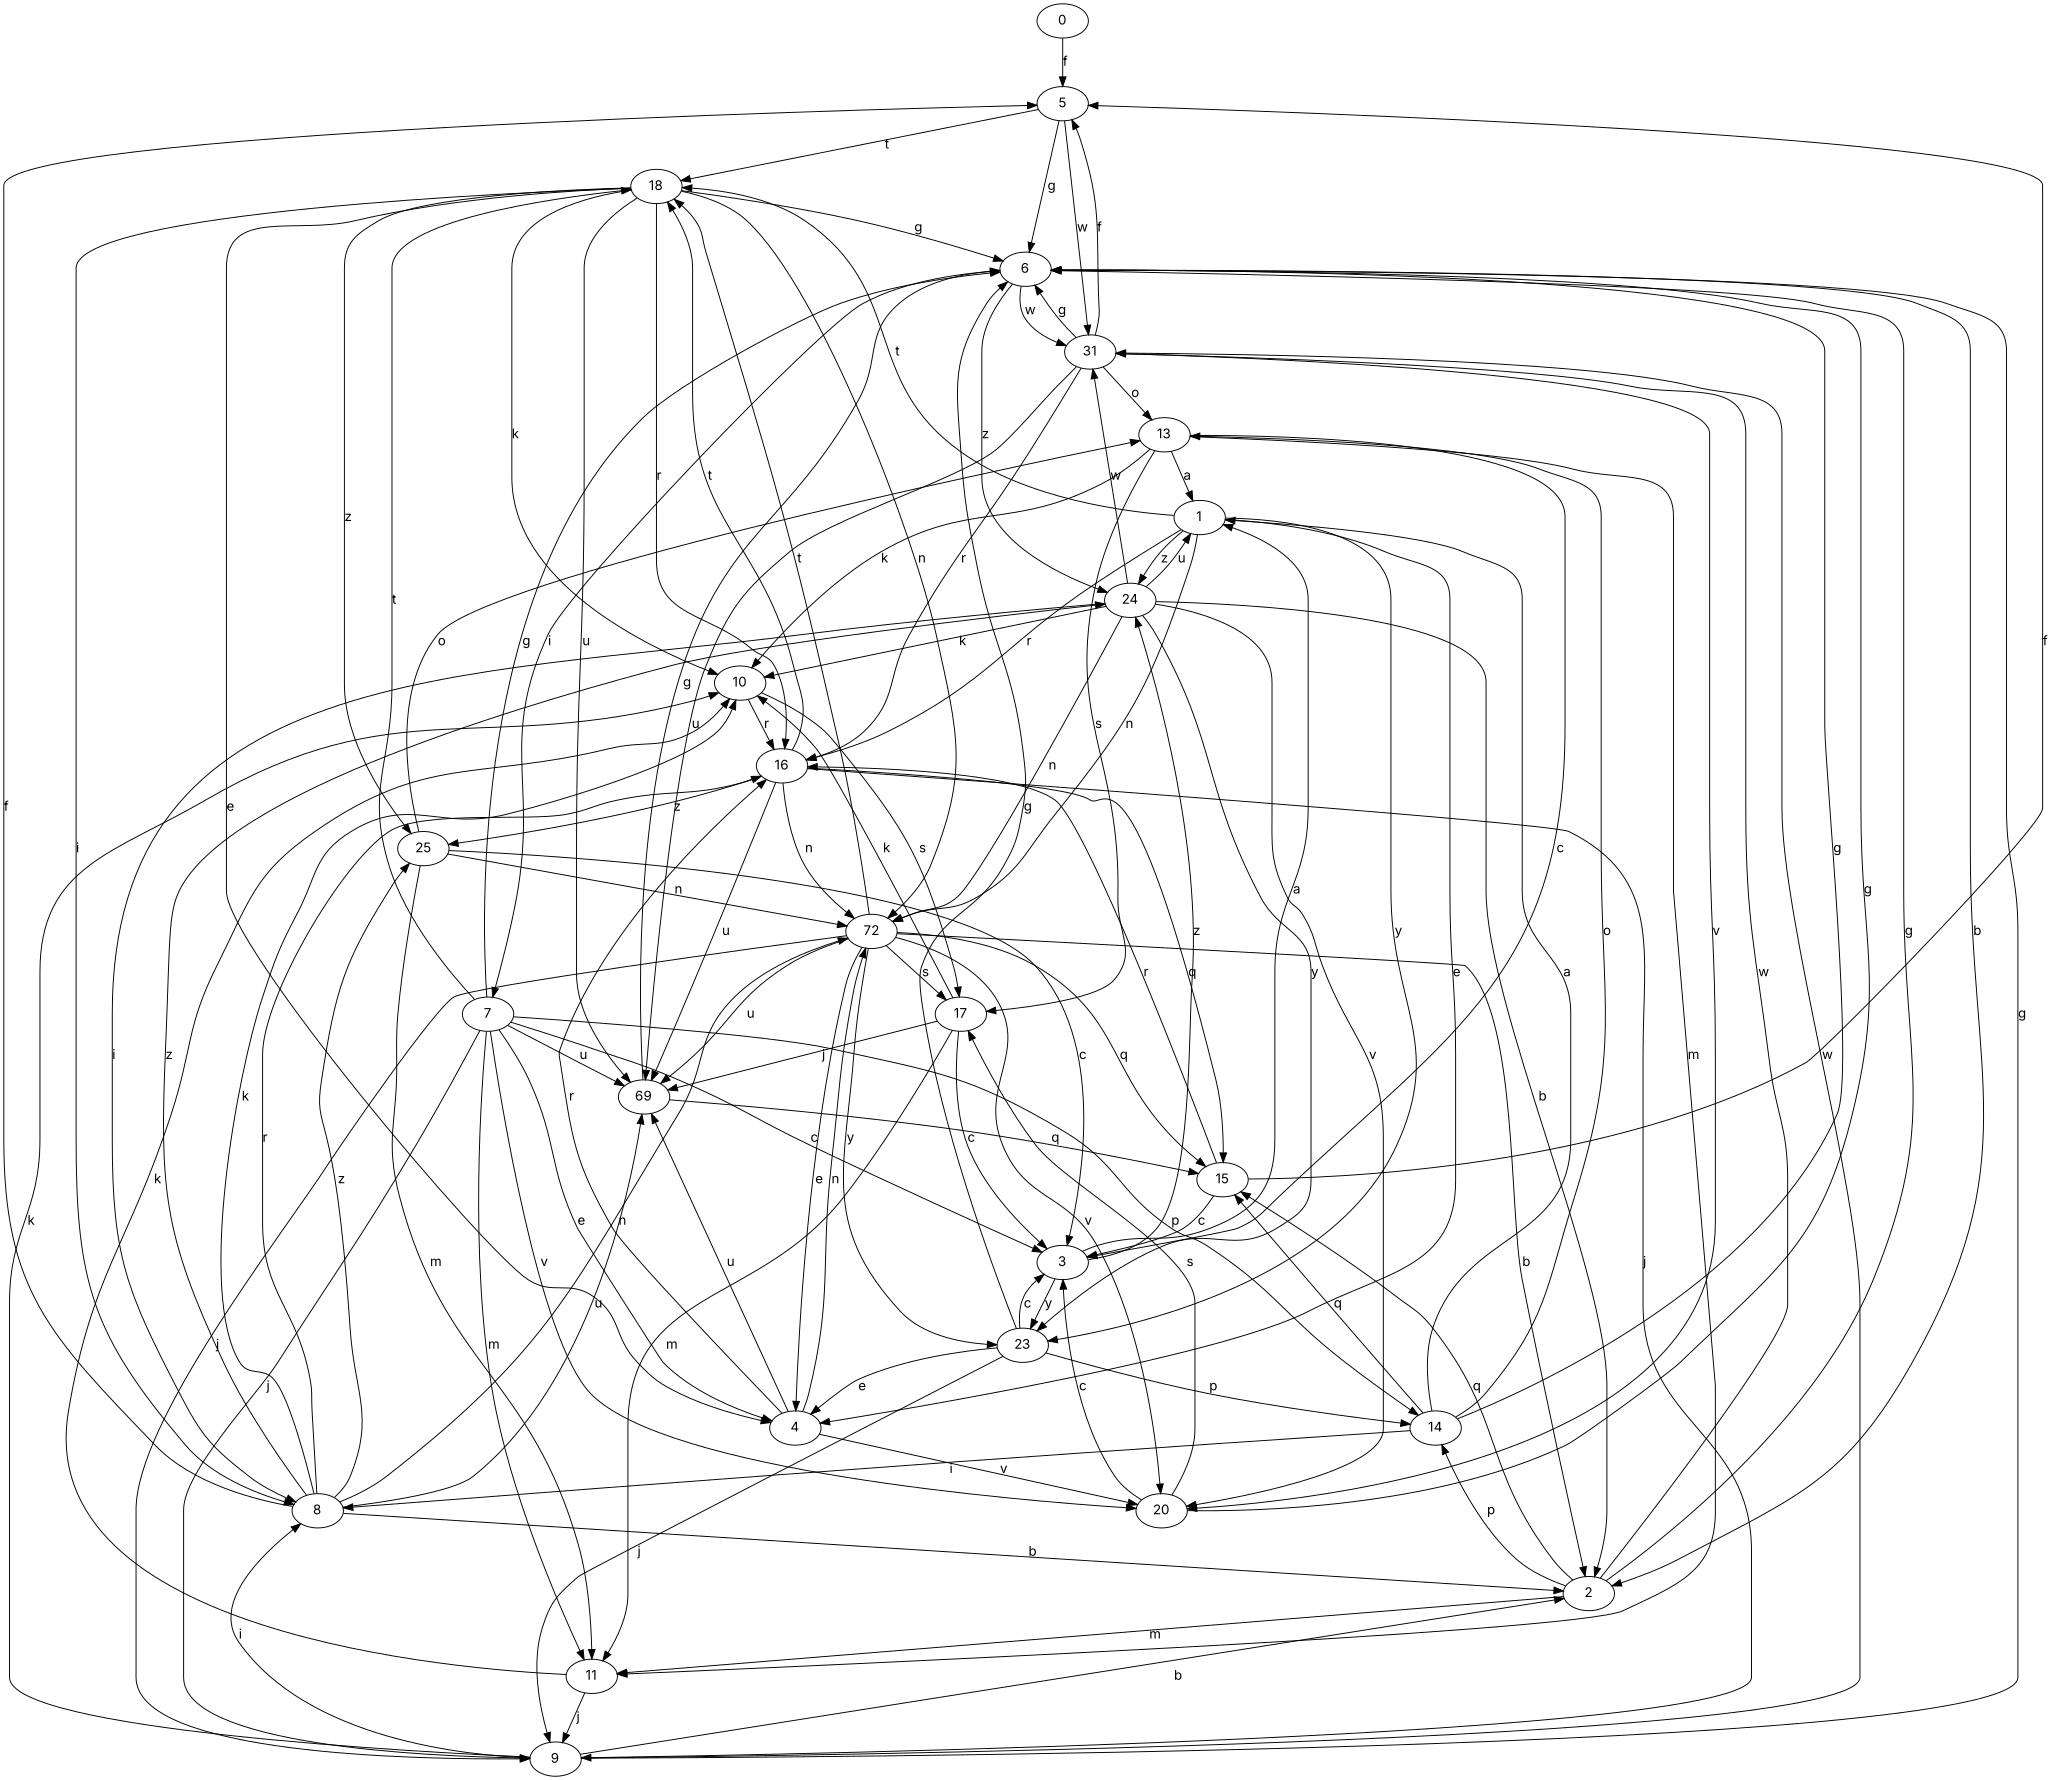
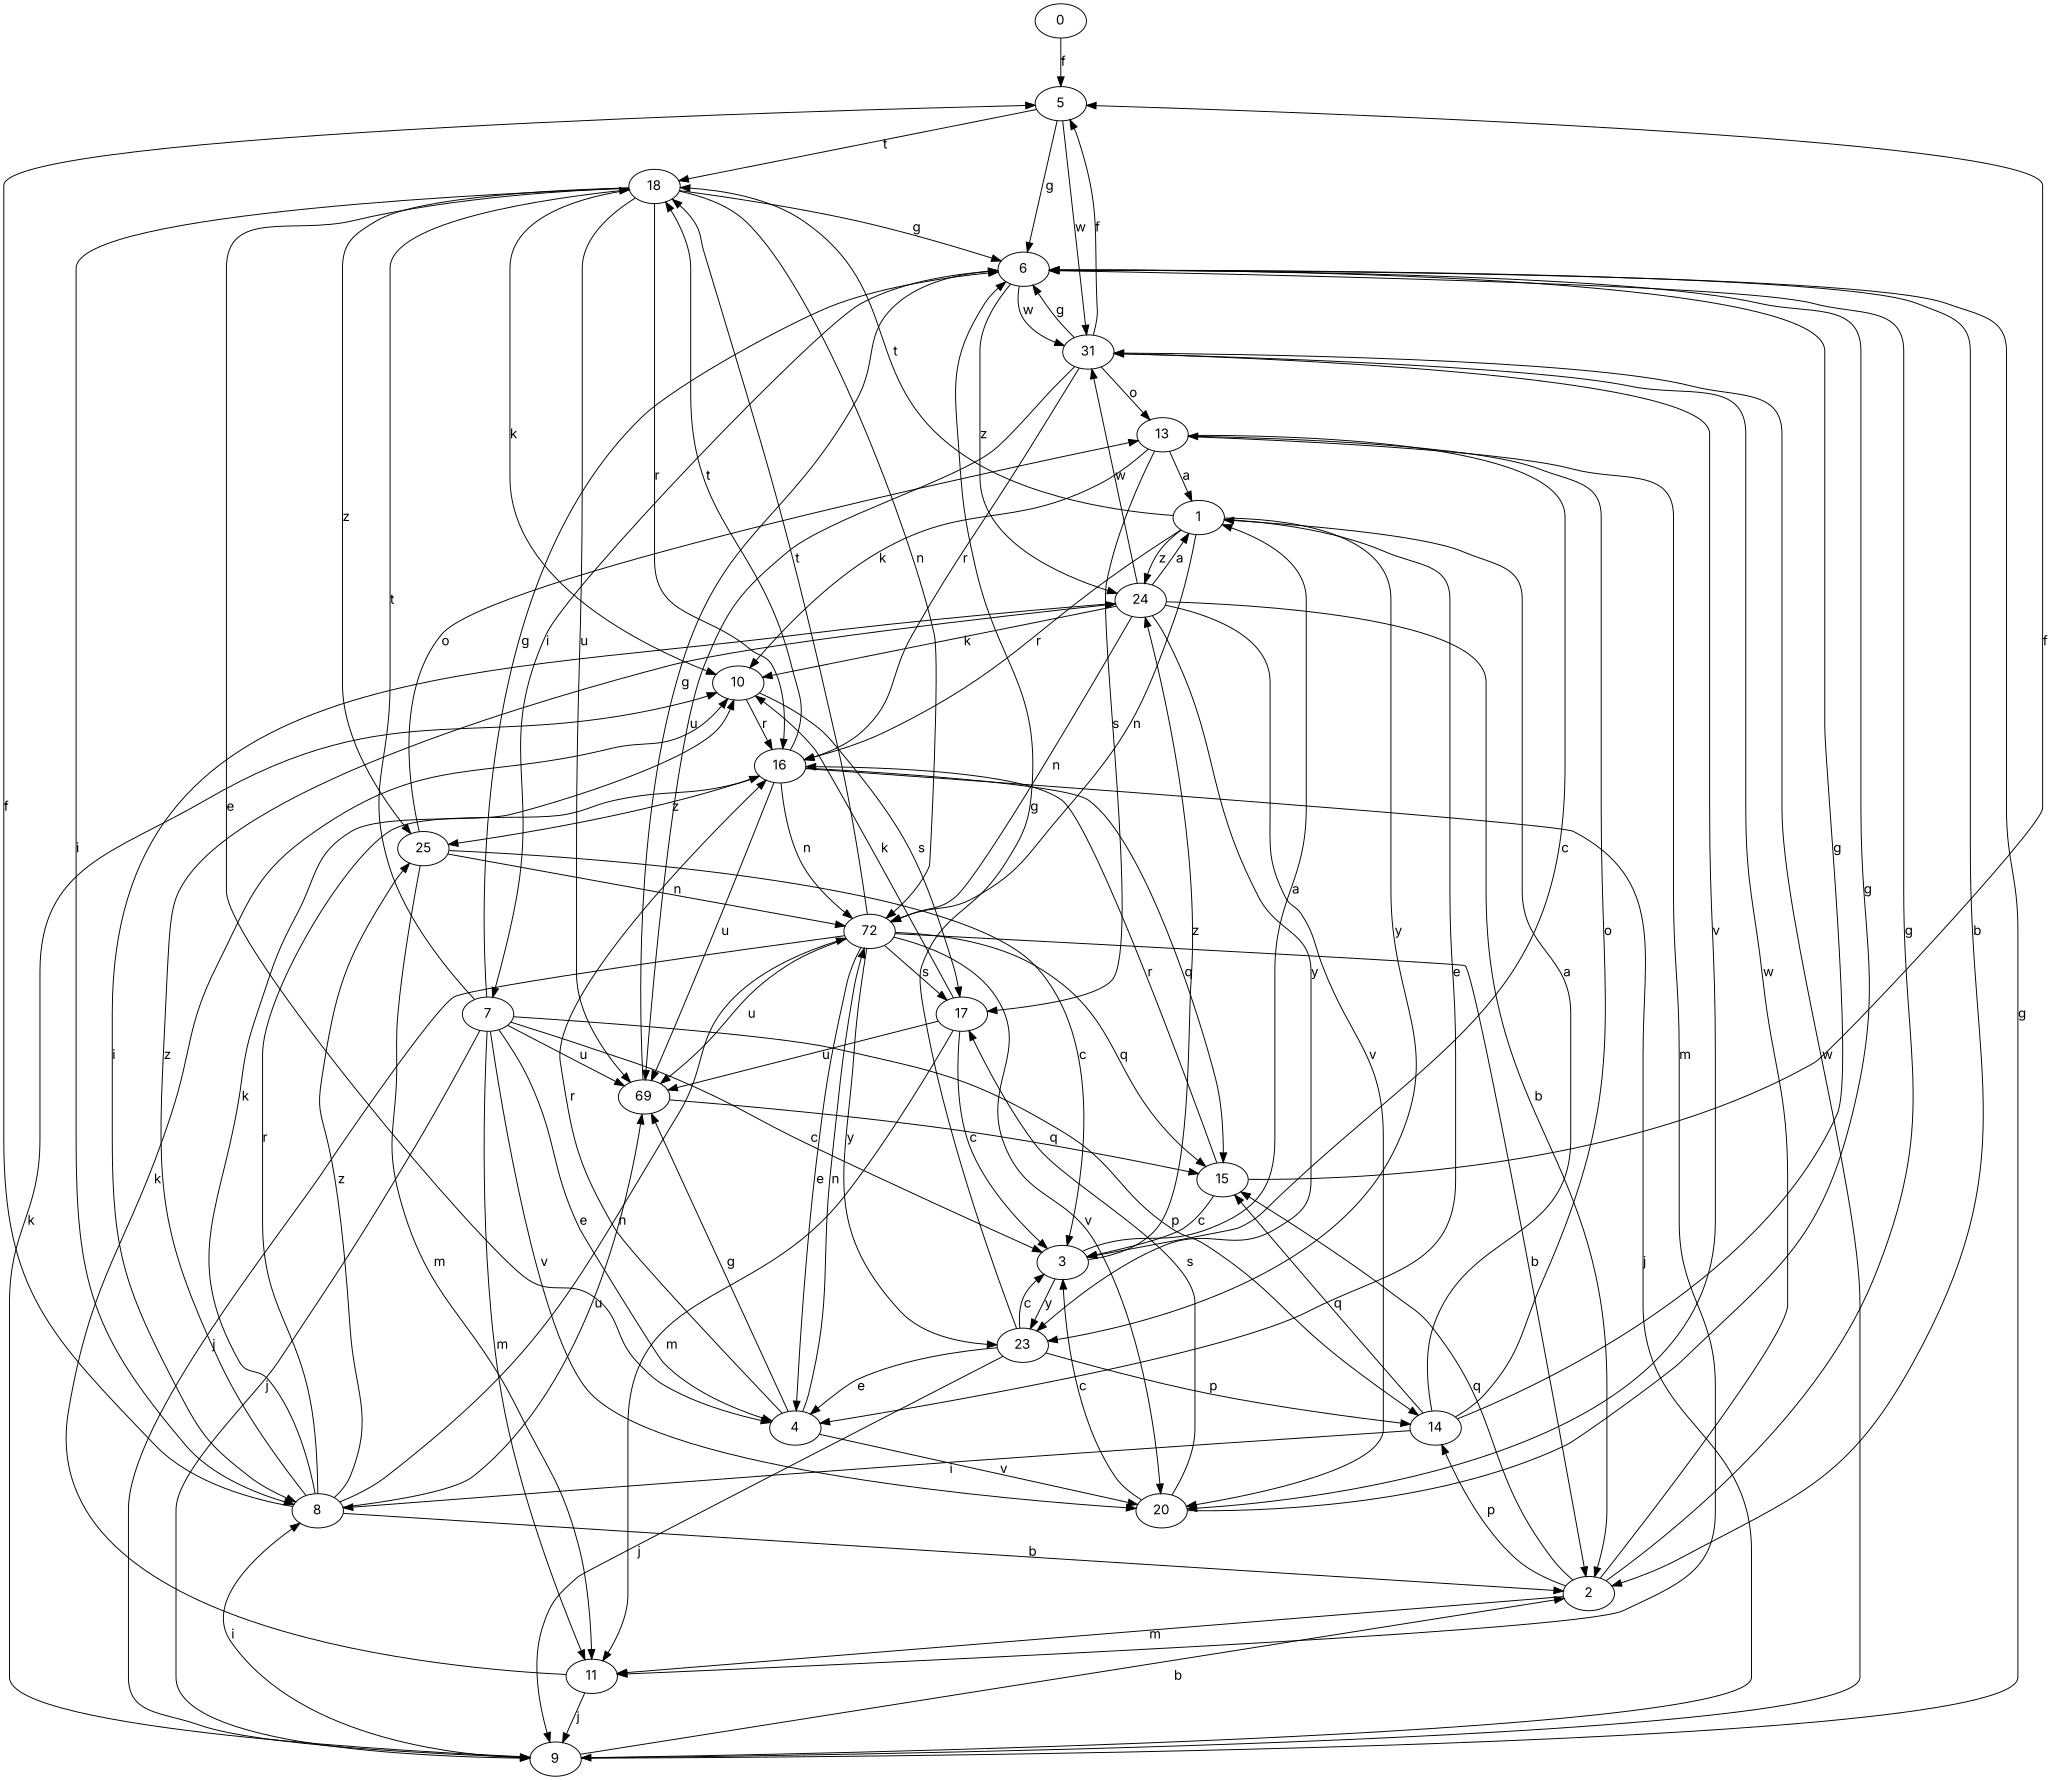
(1182, 559) -> (1180, 559)
(824, 1056) -> (826, 1056)
(731, 1262) -> (731, 1262)
